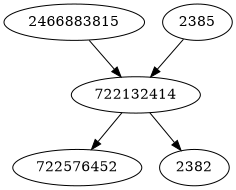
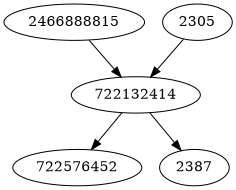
(74, 22) -> (74, 22)
(197, 22) -> (197, 22)
(194, 168) -> (194, 168)
